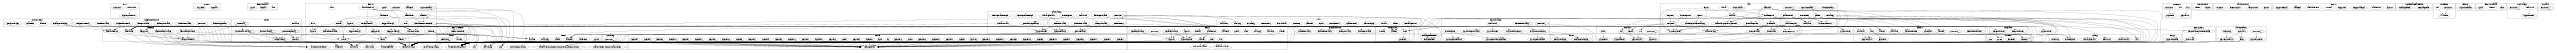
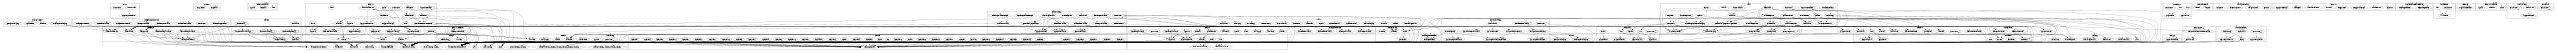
(367, 24) -> (367, 24)
(1053, 39) -> none
